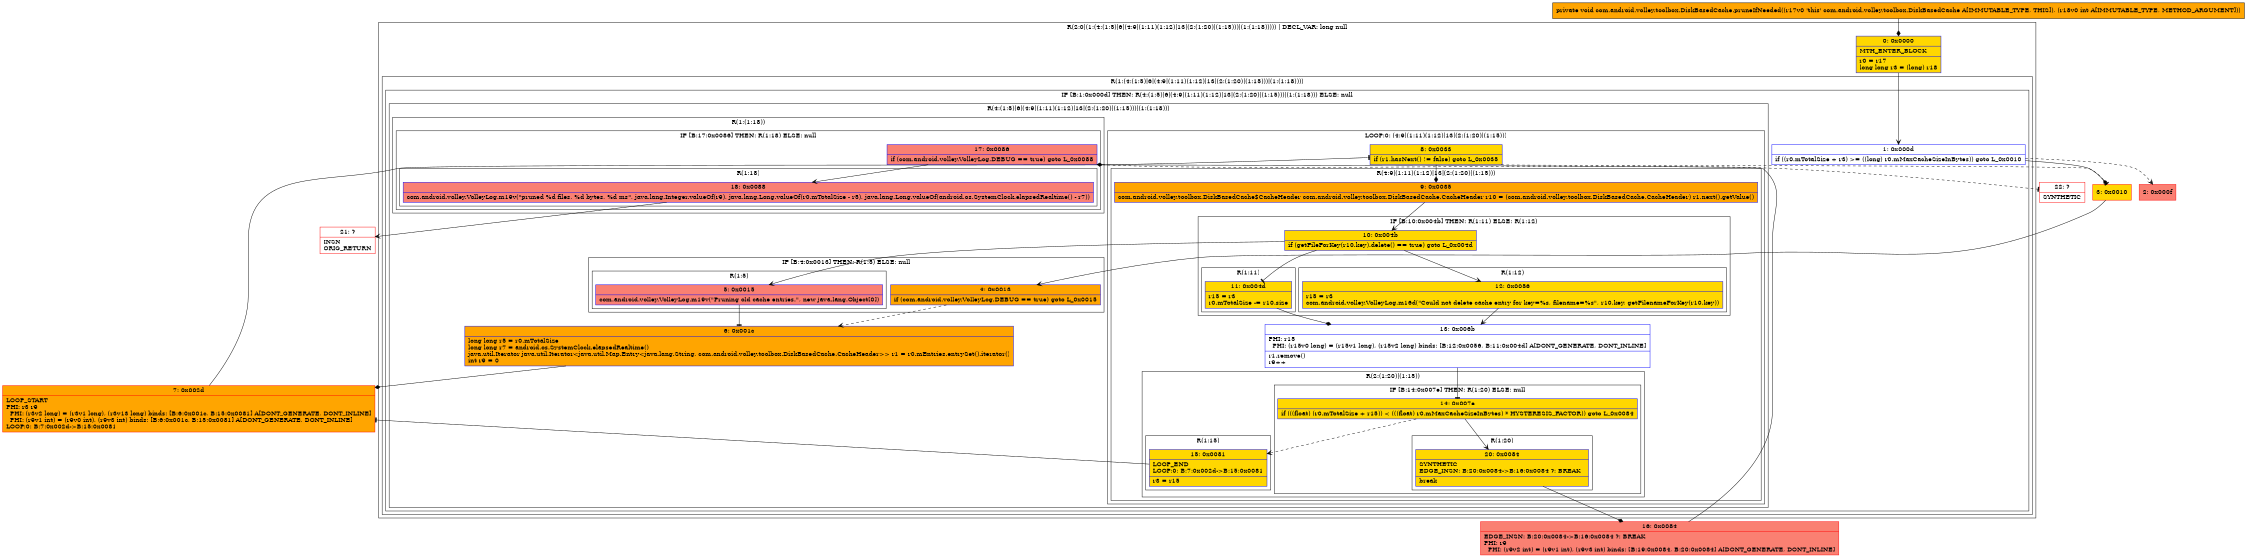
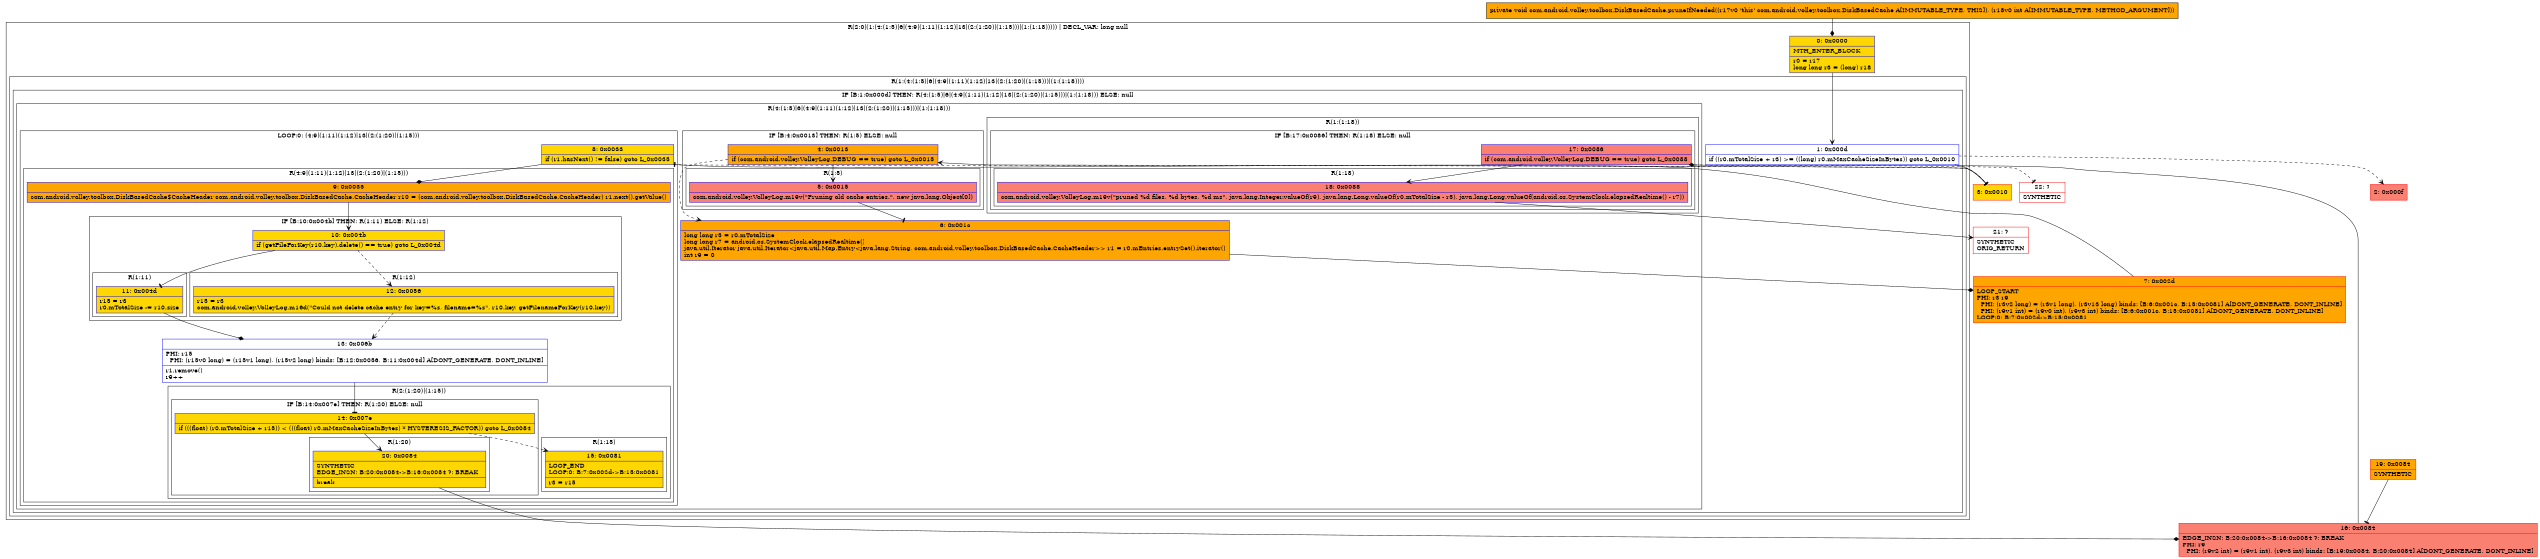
(2067, 164) -> (1972, 171)
(332, 242) -> (1996, 242)
(1027, 248) -> (833, 171)
(1439, 264) -> (373, 267)
(1488, 318) -> (384, 324)
(763, 442) -> none
none -> (2393, 469)
